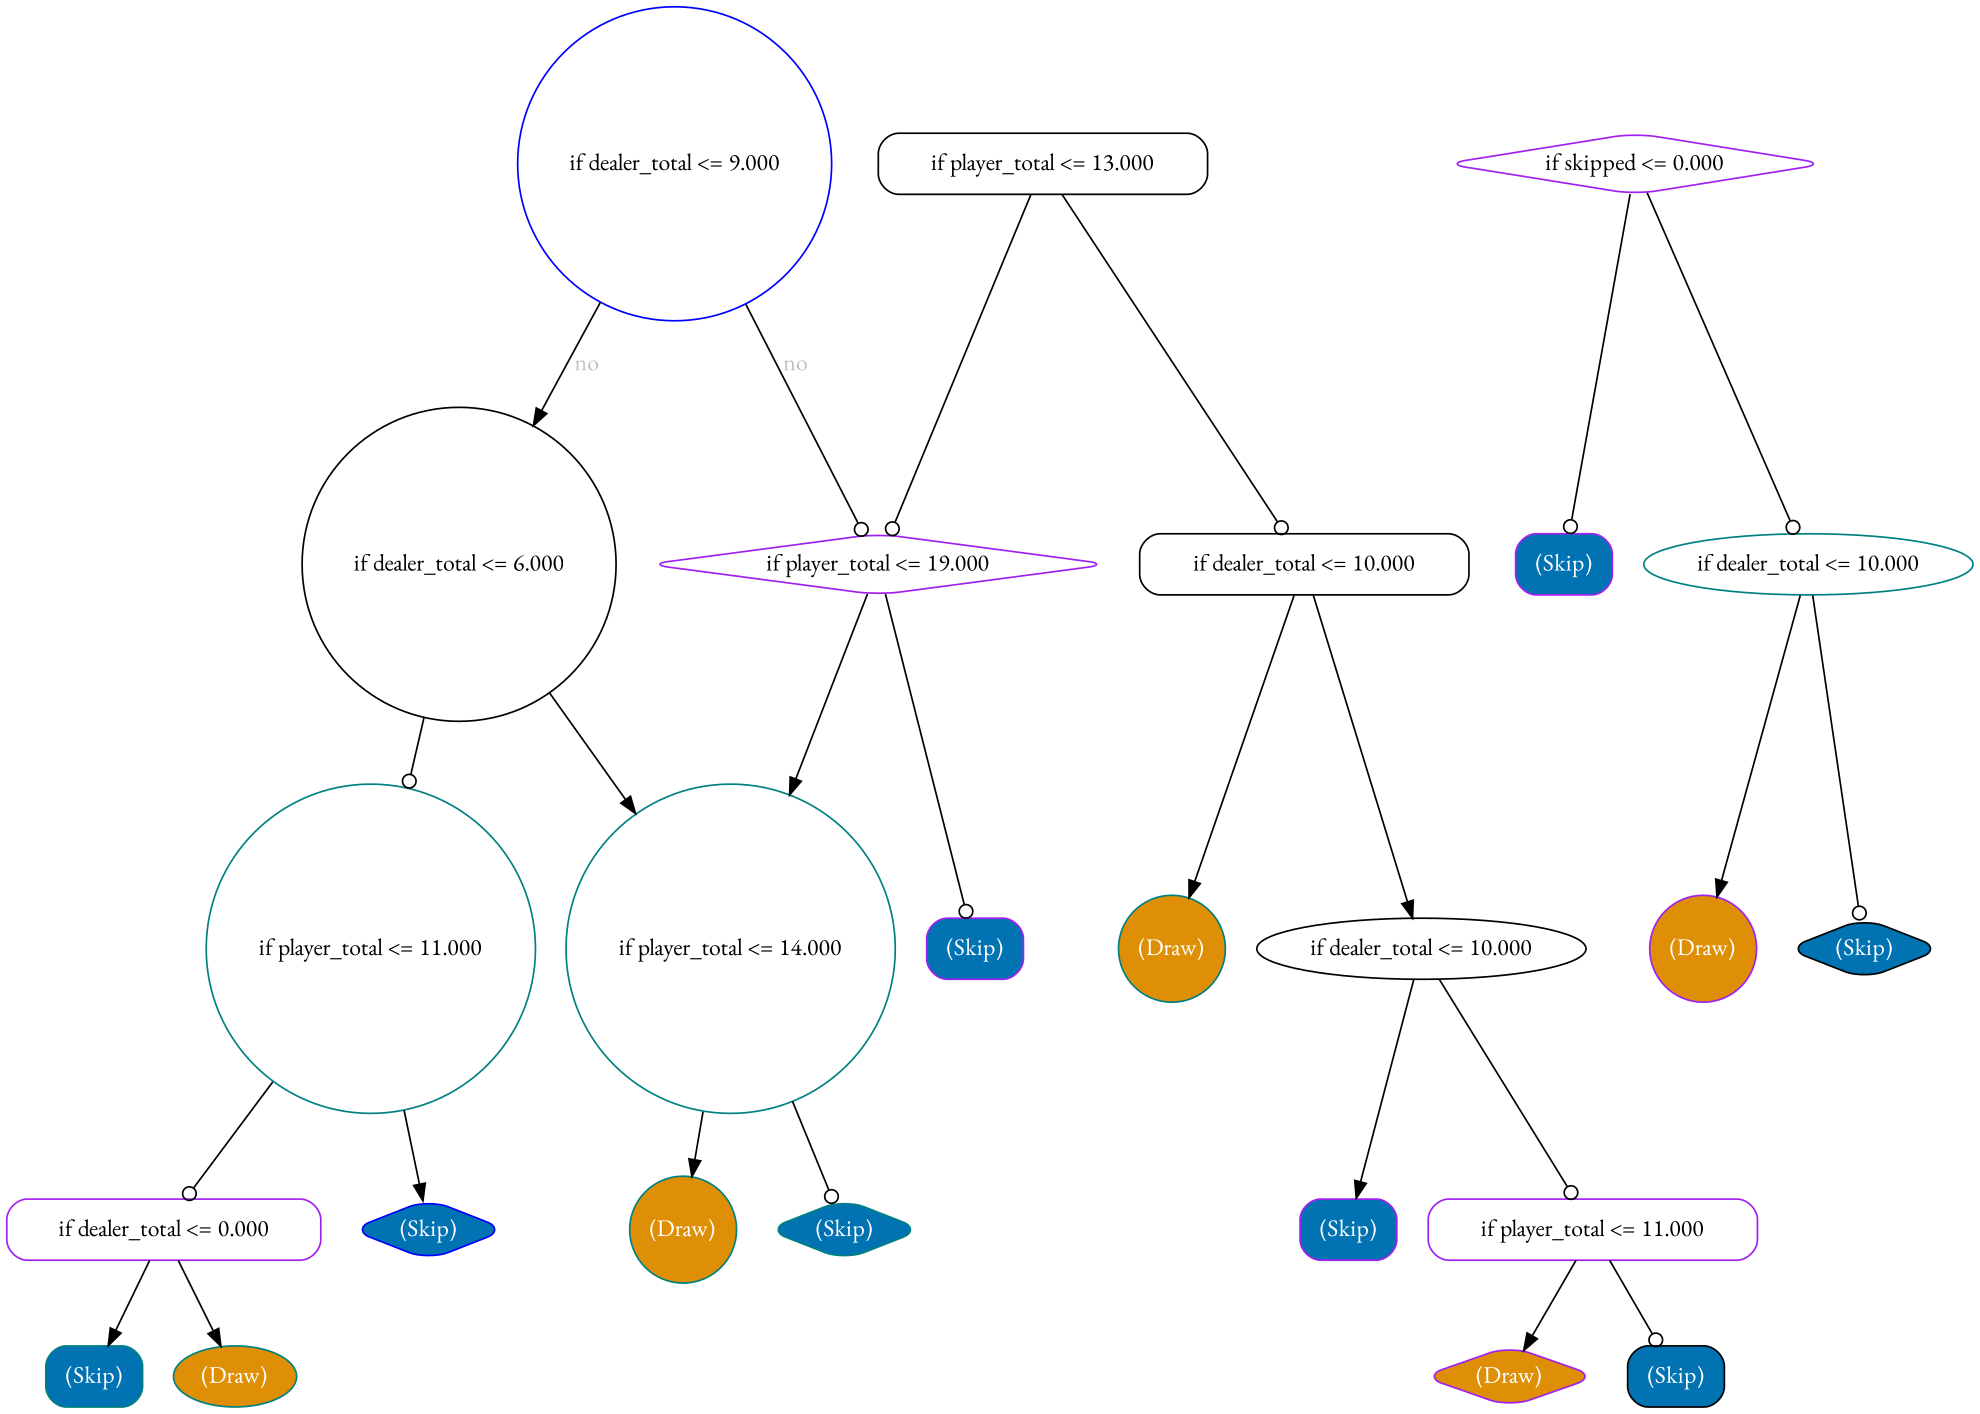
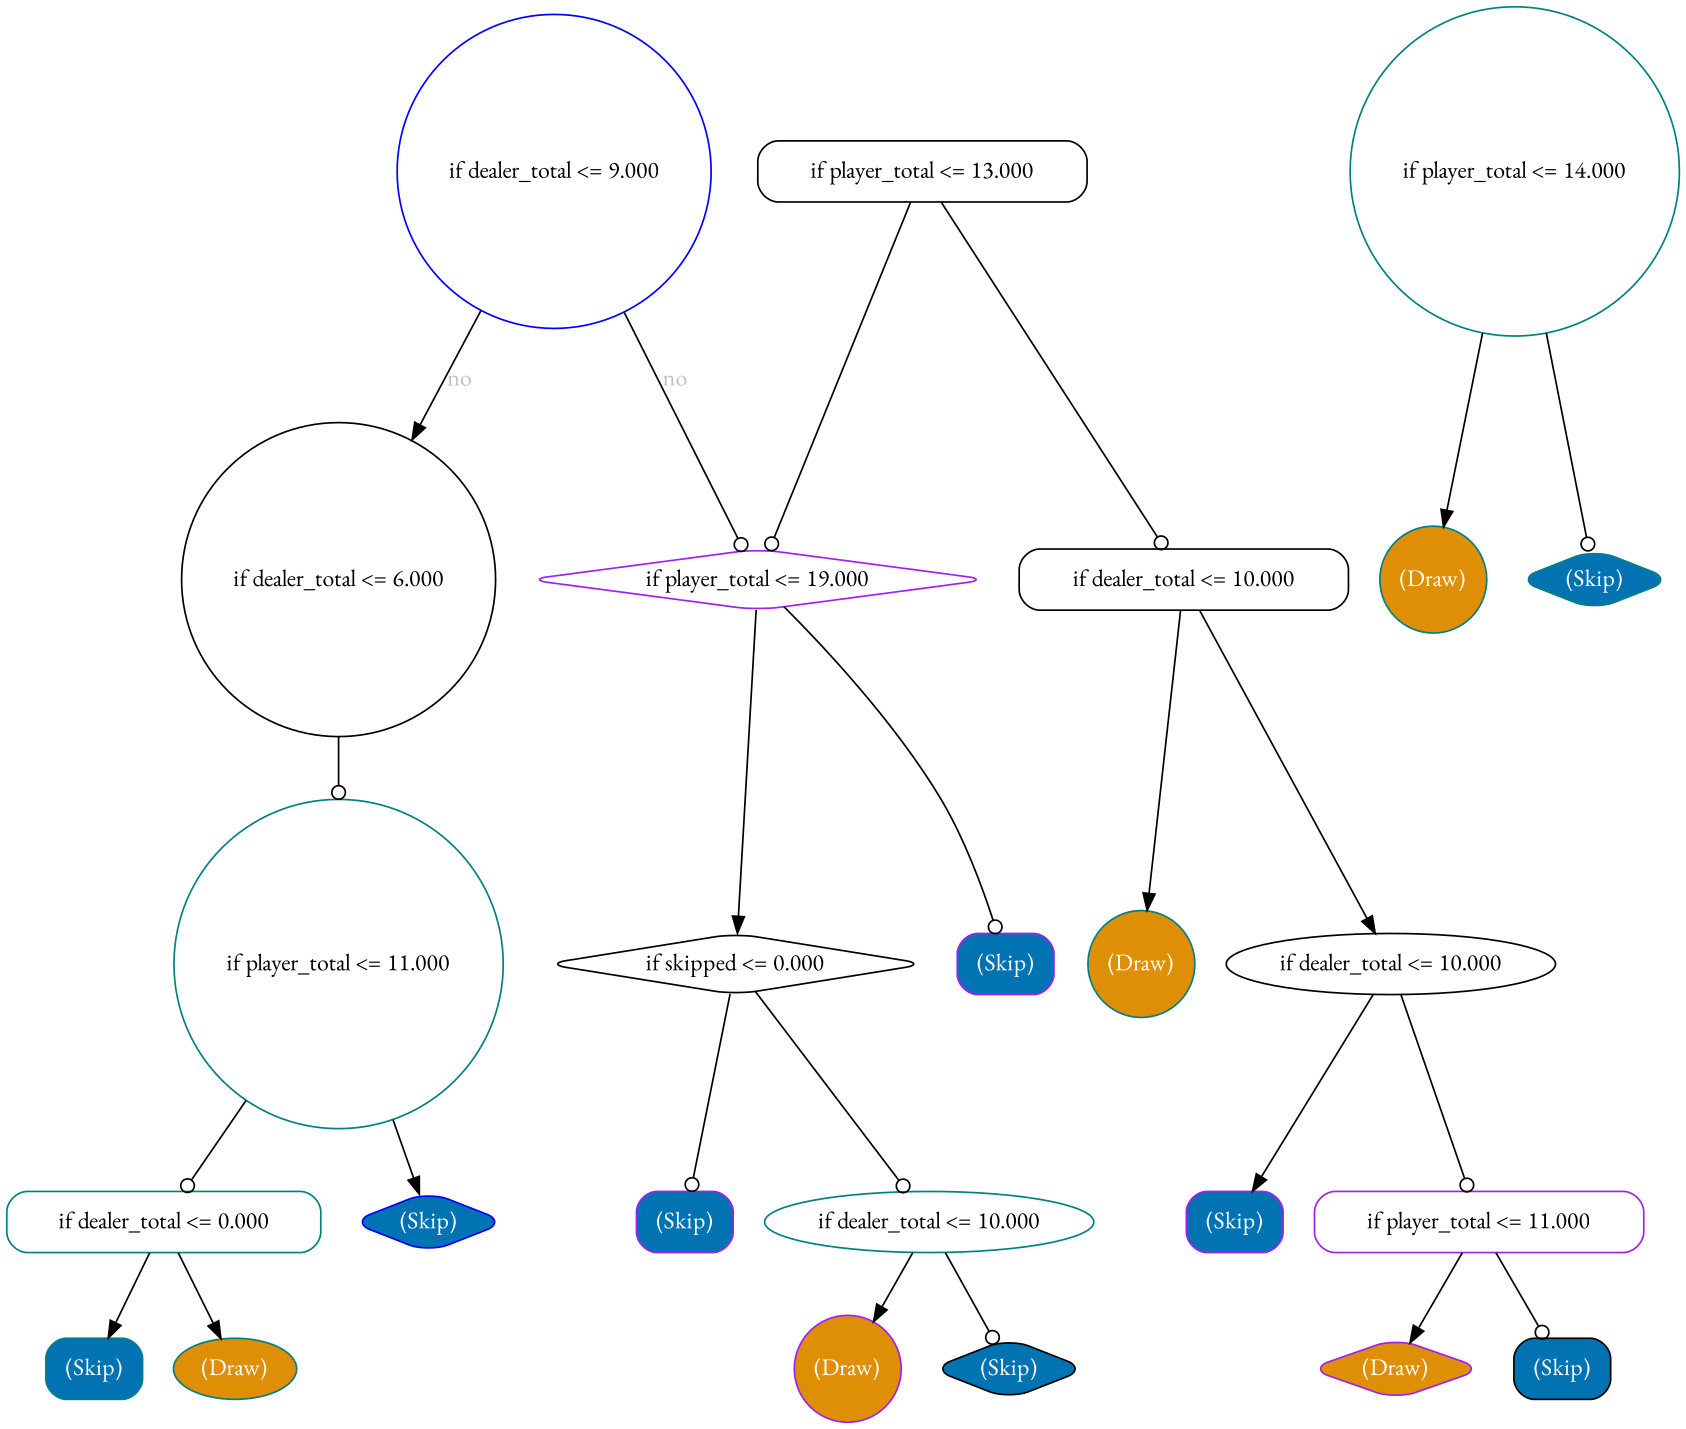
(1635, 164) -> (736, 964)
(832, 687) -> (747, 763)
(588, 746) -> none
(164, 1230) -> (164, 1222)
